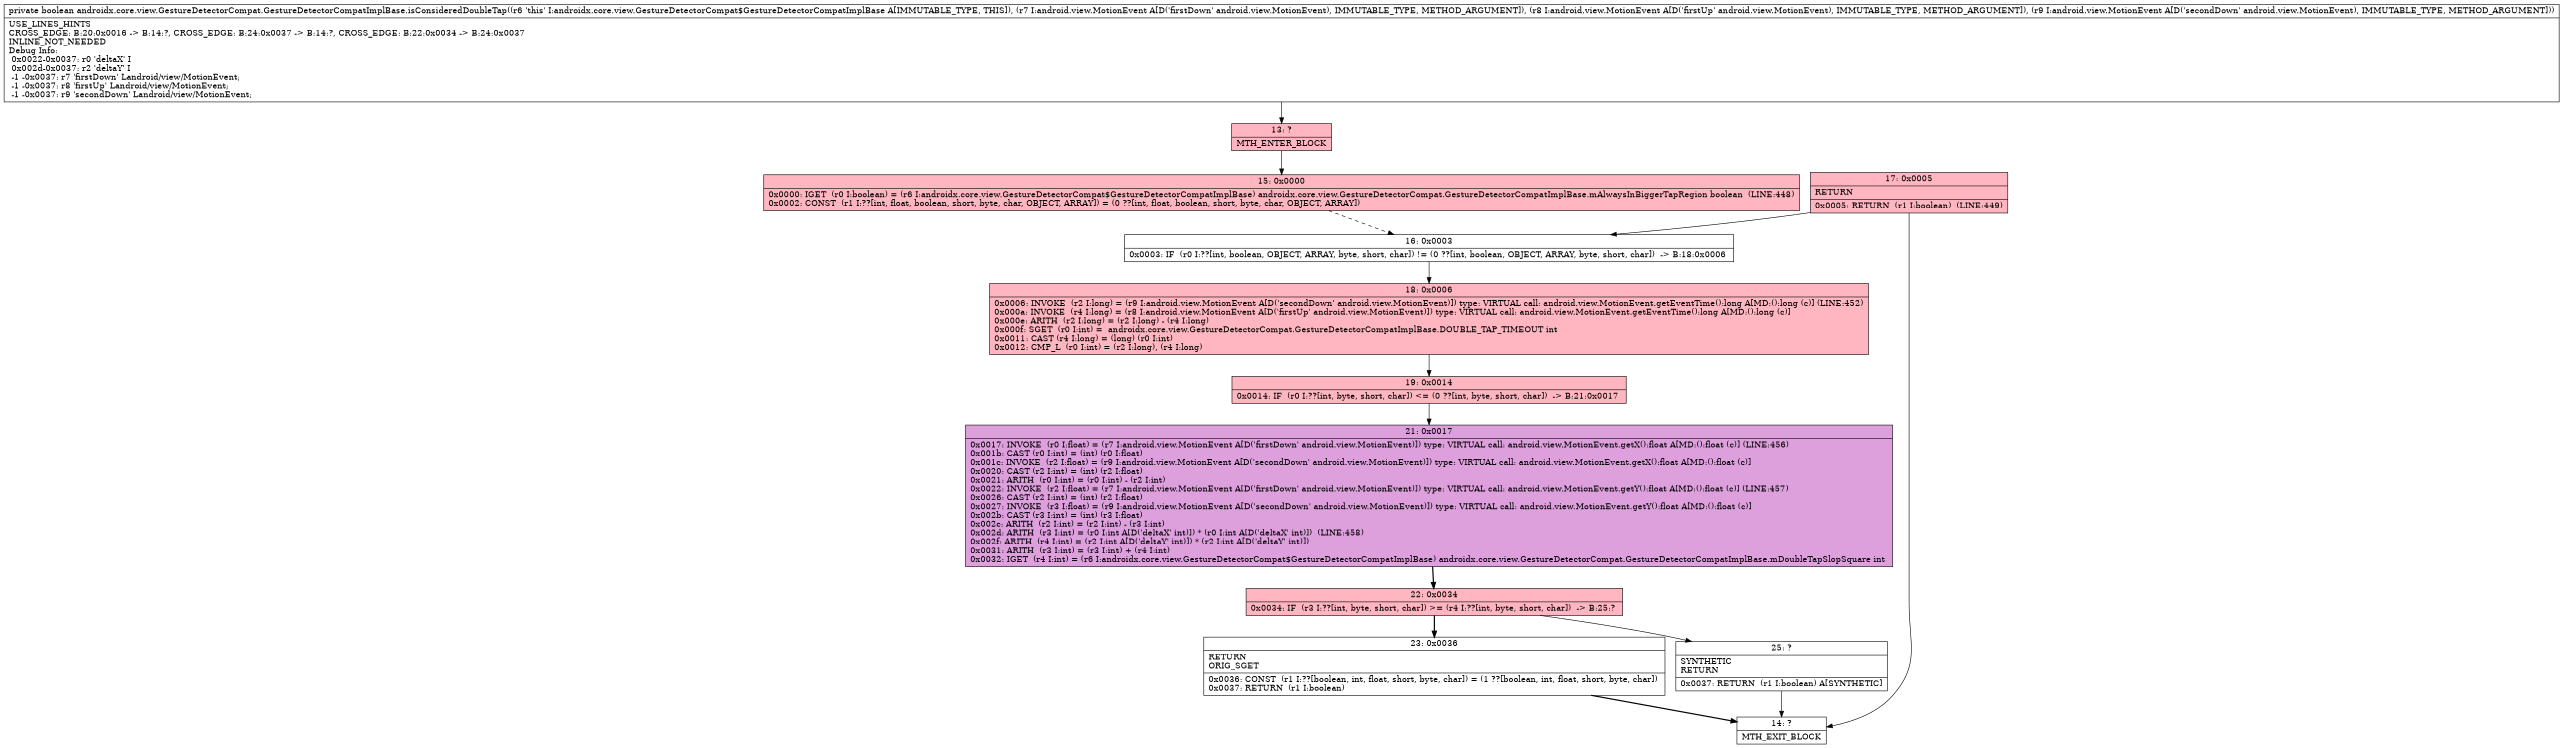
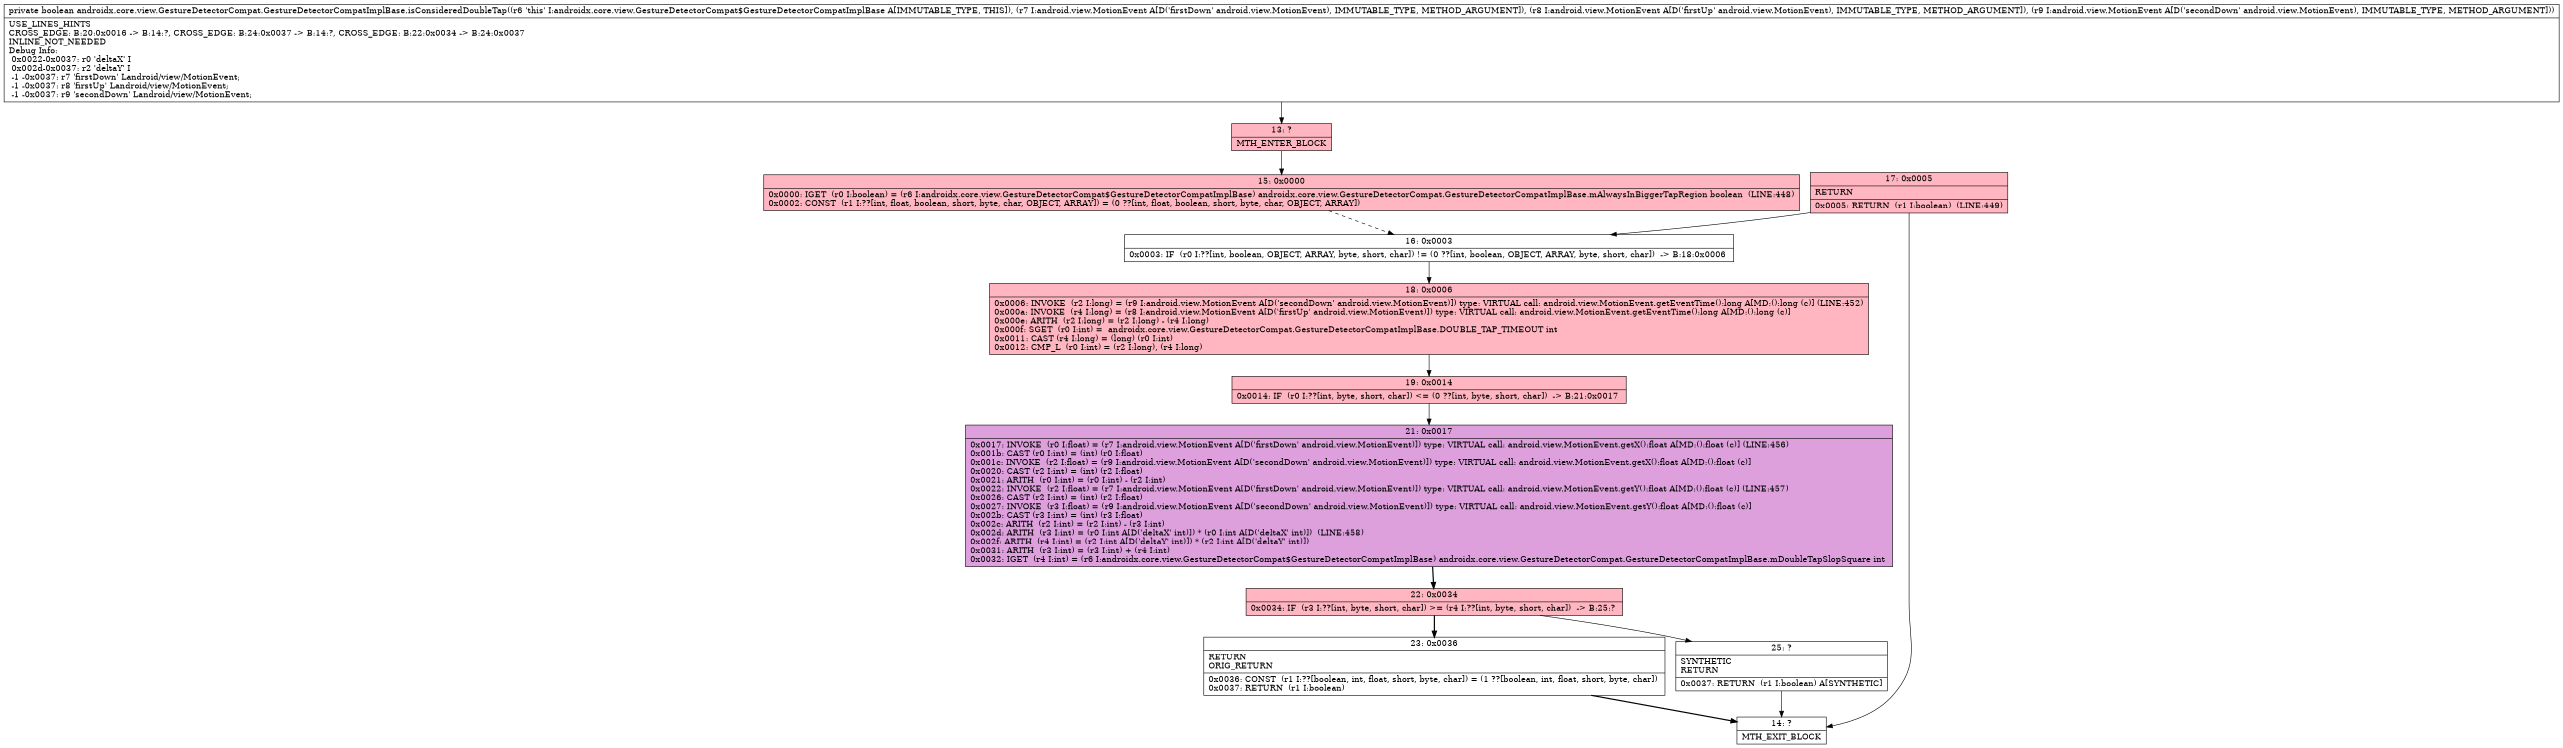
(1234, 666) -> (1241, 666)
